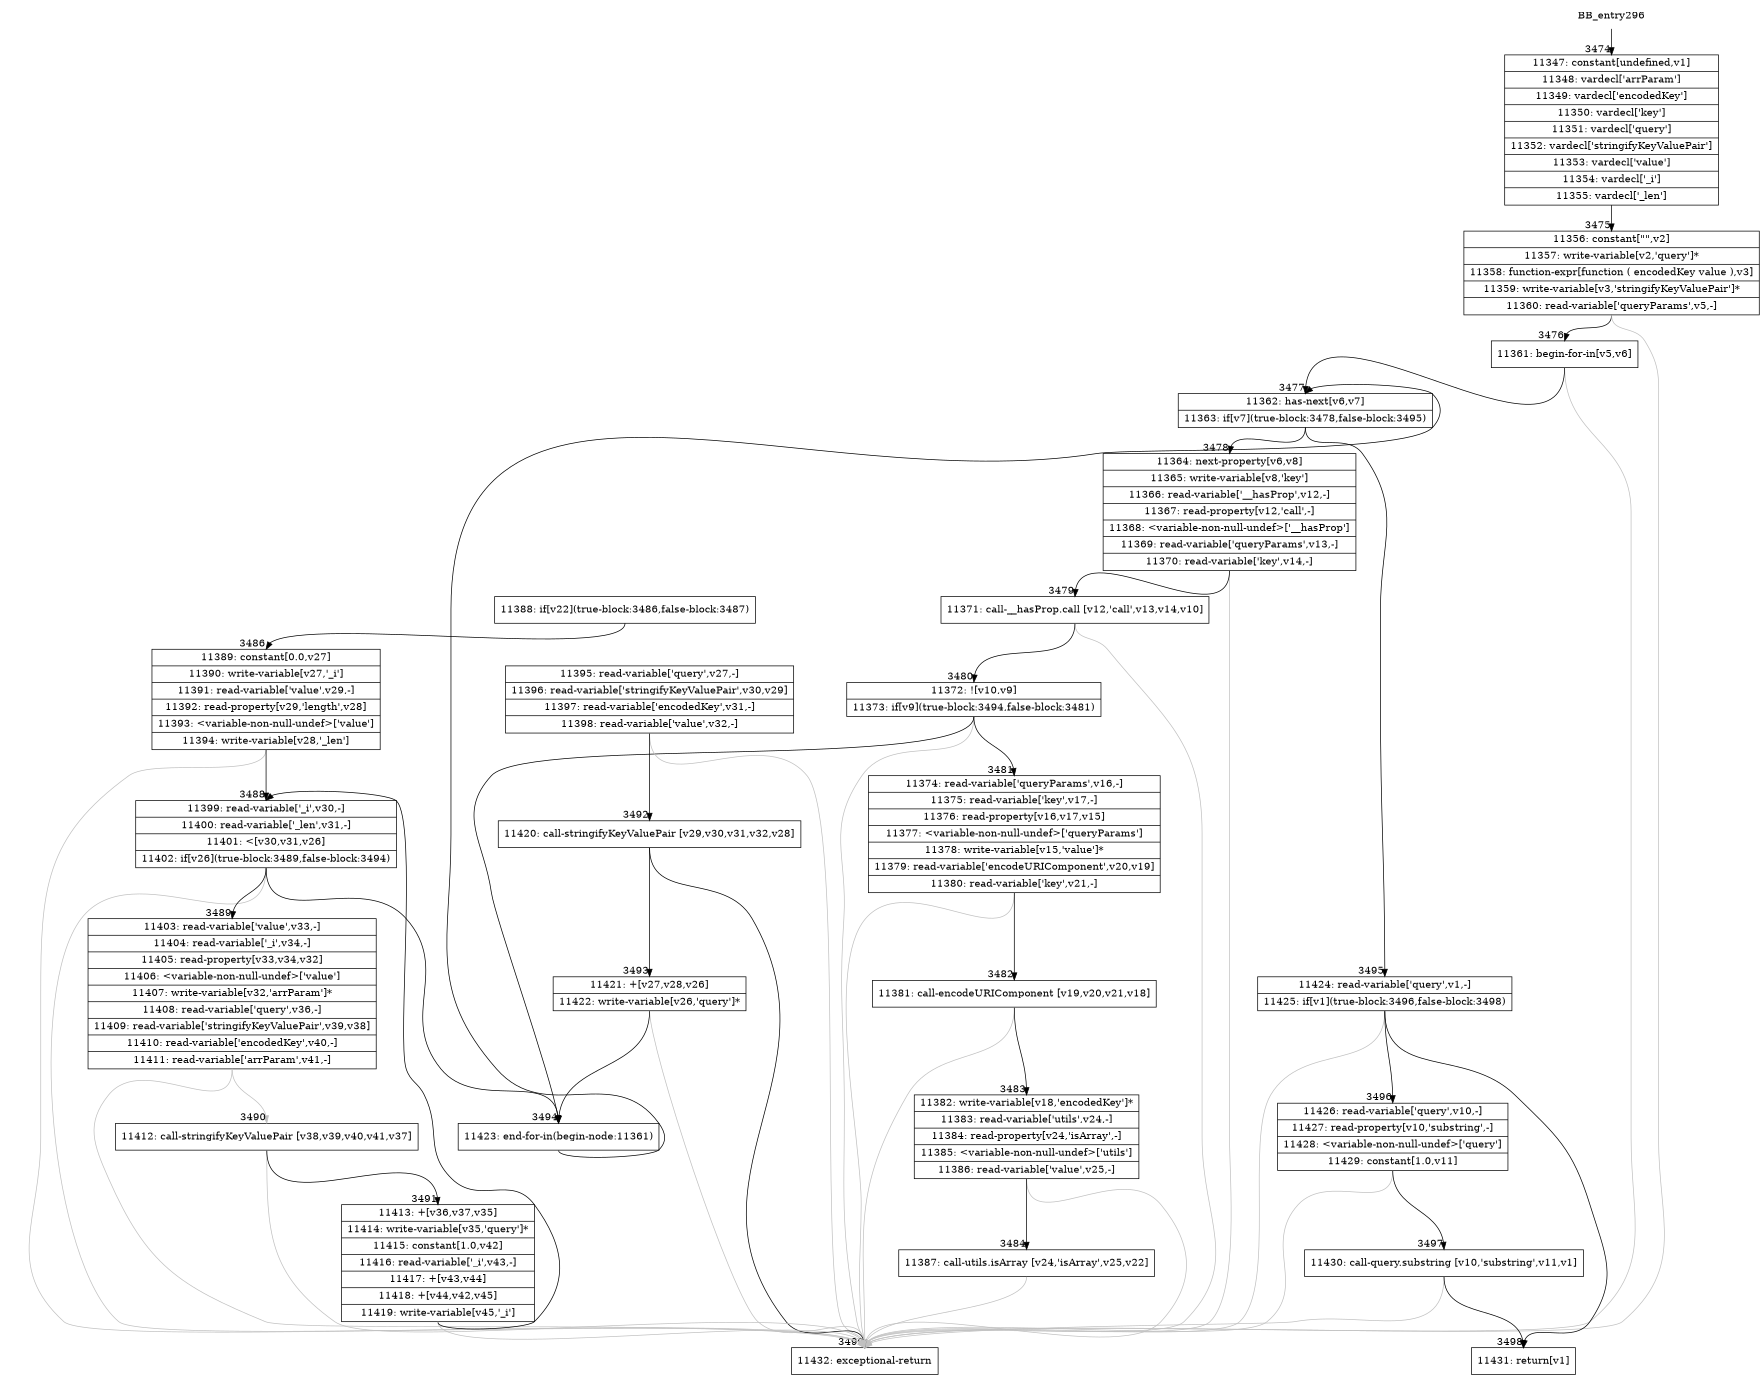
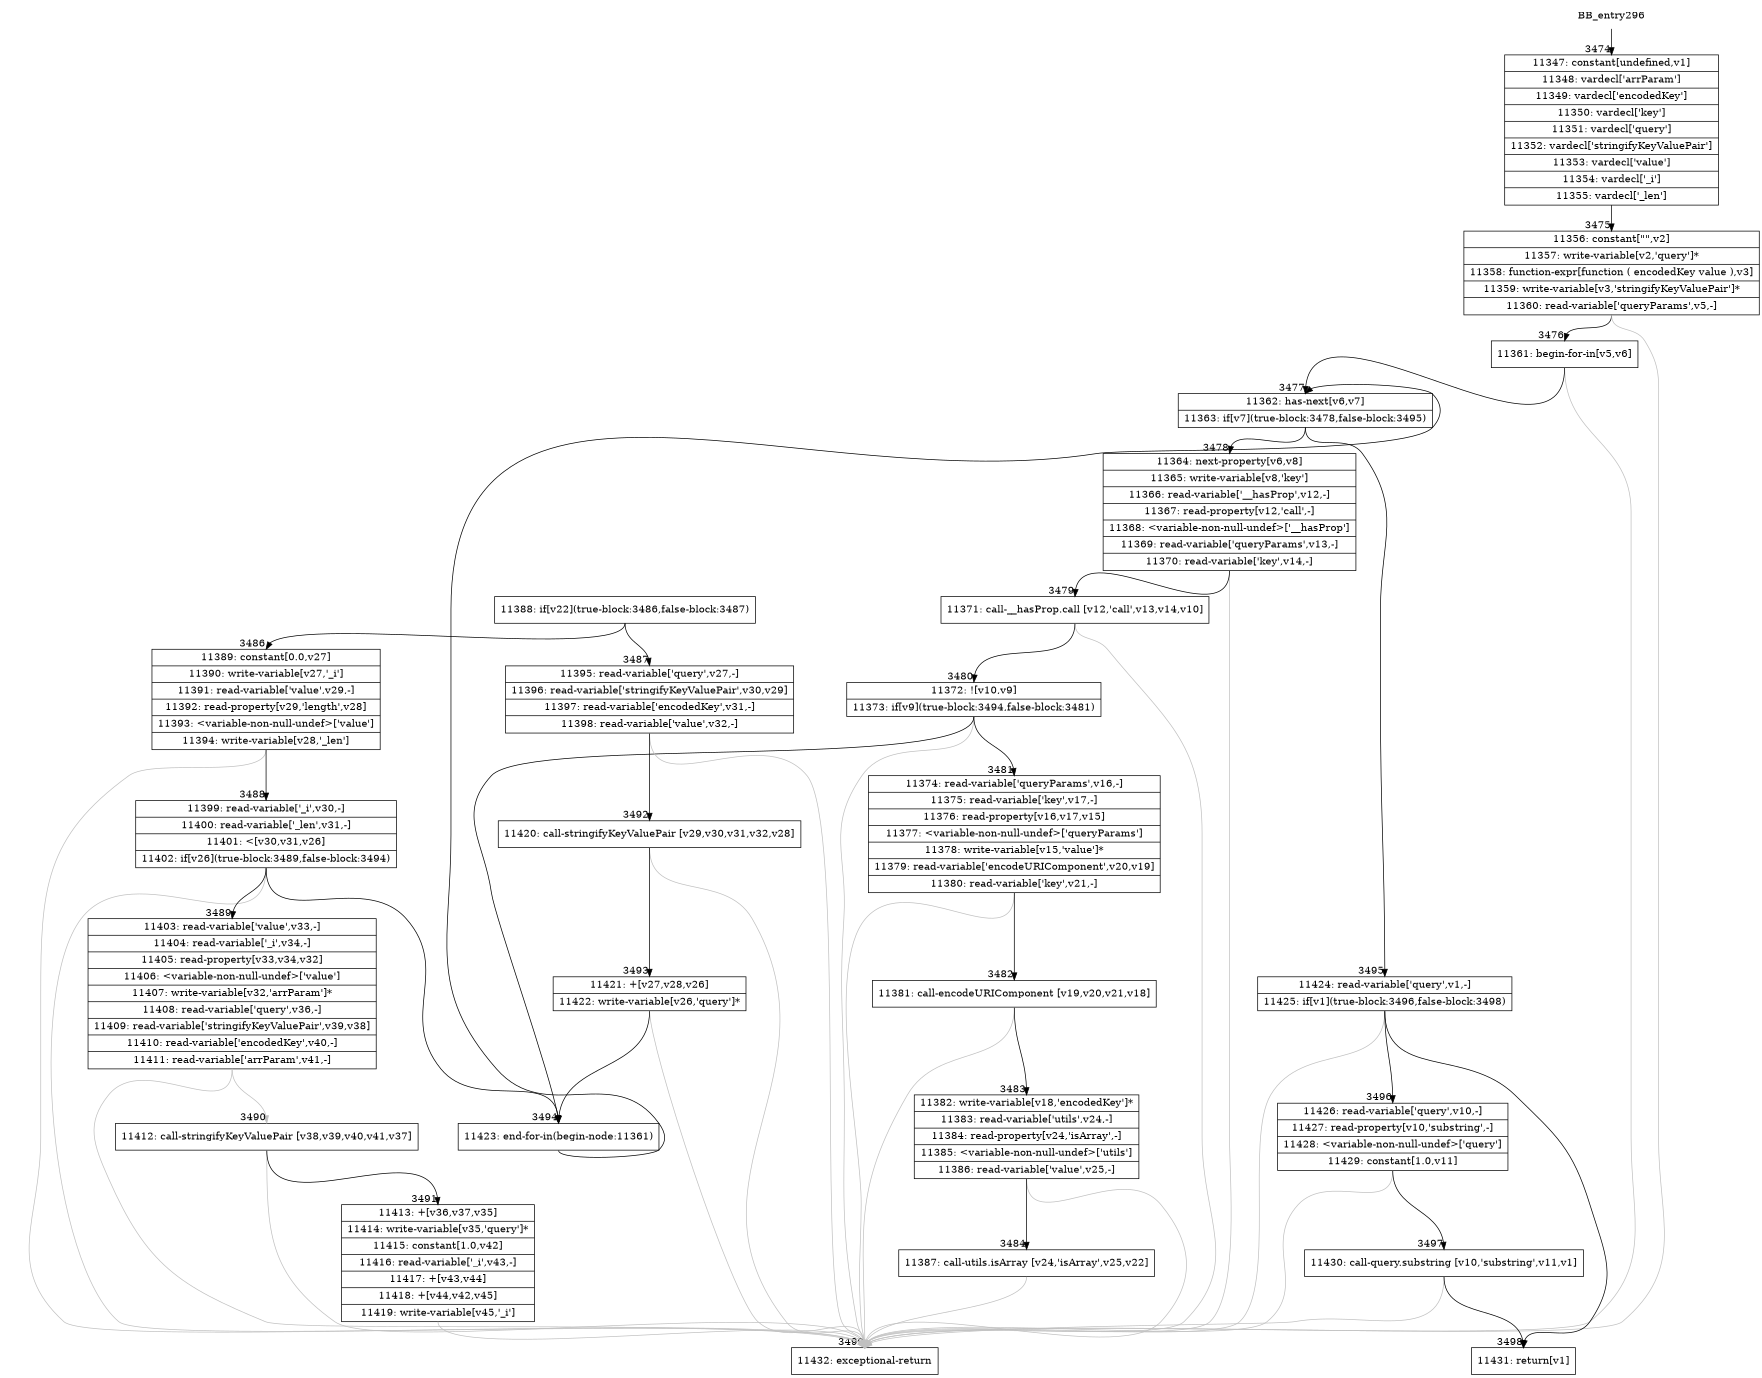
none -> (635, 642)
(419, 1087) -> none
(768, 1098) -> (768, 1098)
